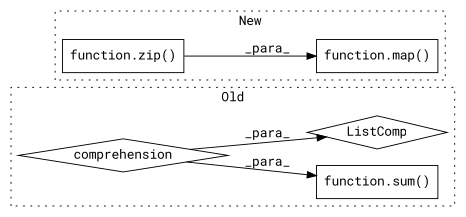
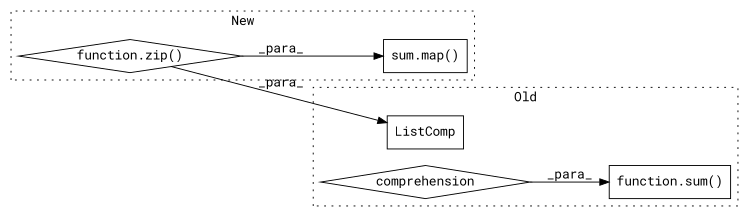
(123, 56) -> (130, 56)
(377, 56) -> (425, 56)
(377, 132) -> (425, 132)
(254, 144) -> (274, 93)
